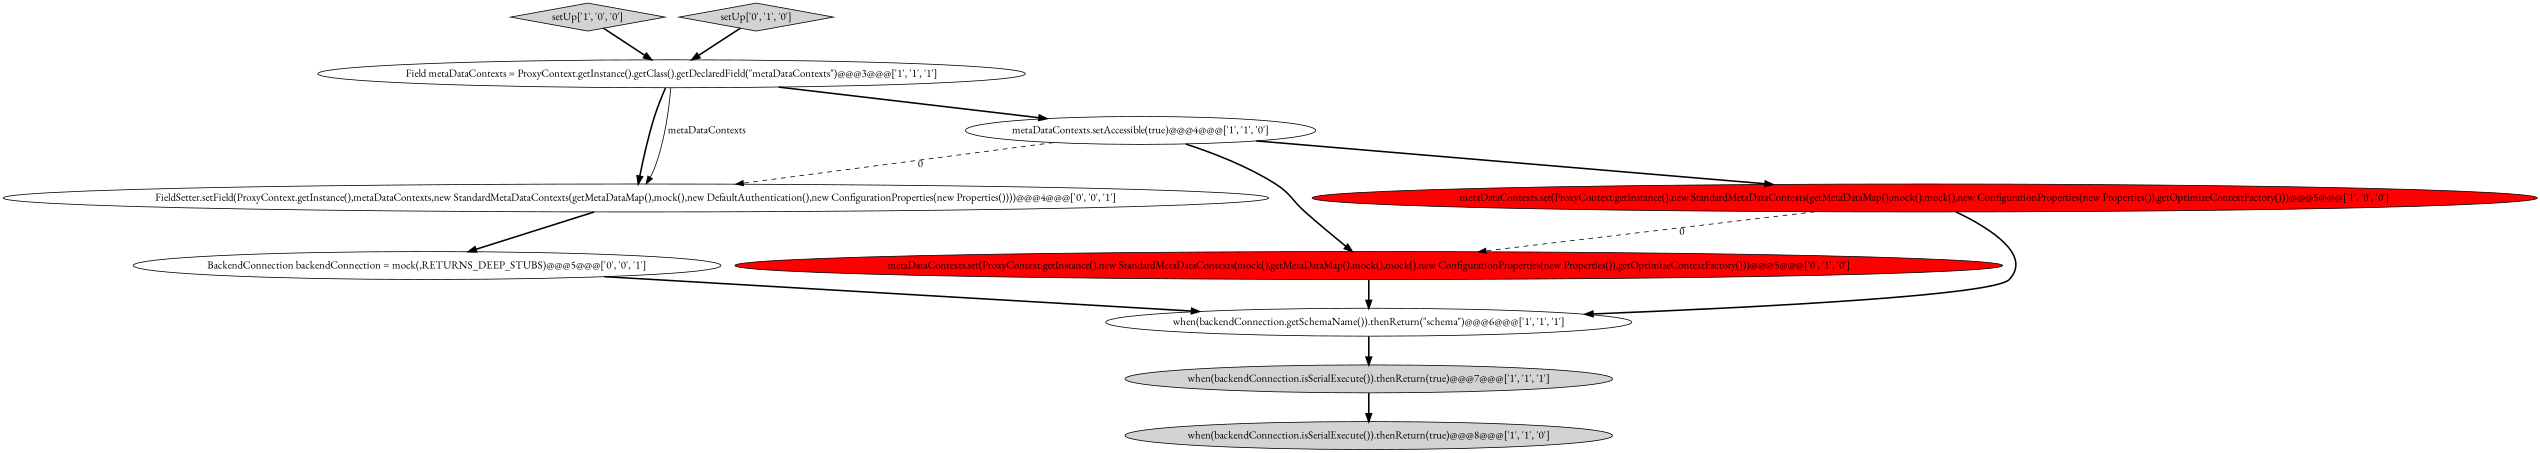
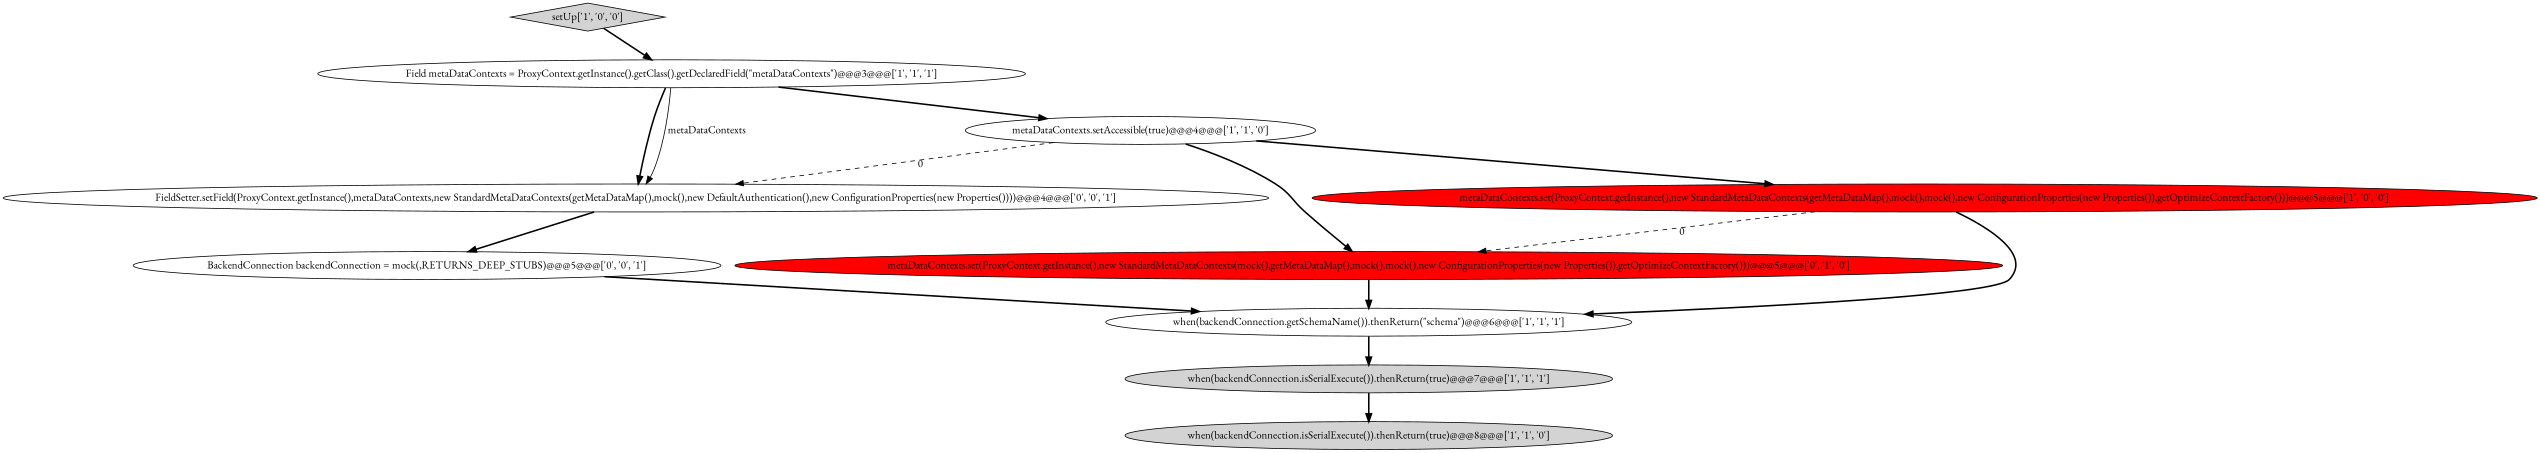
(756, 17) -> none
